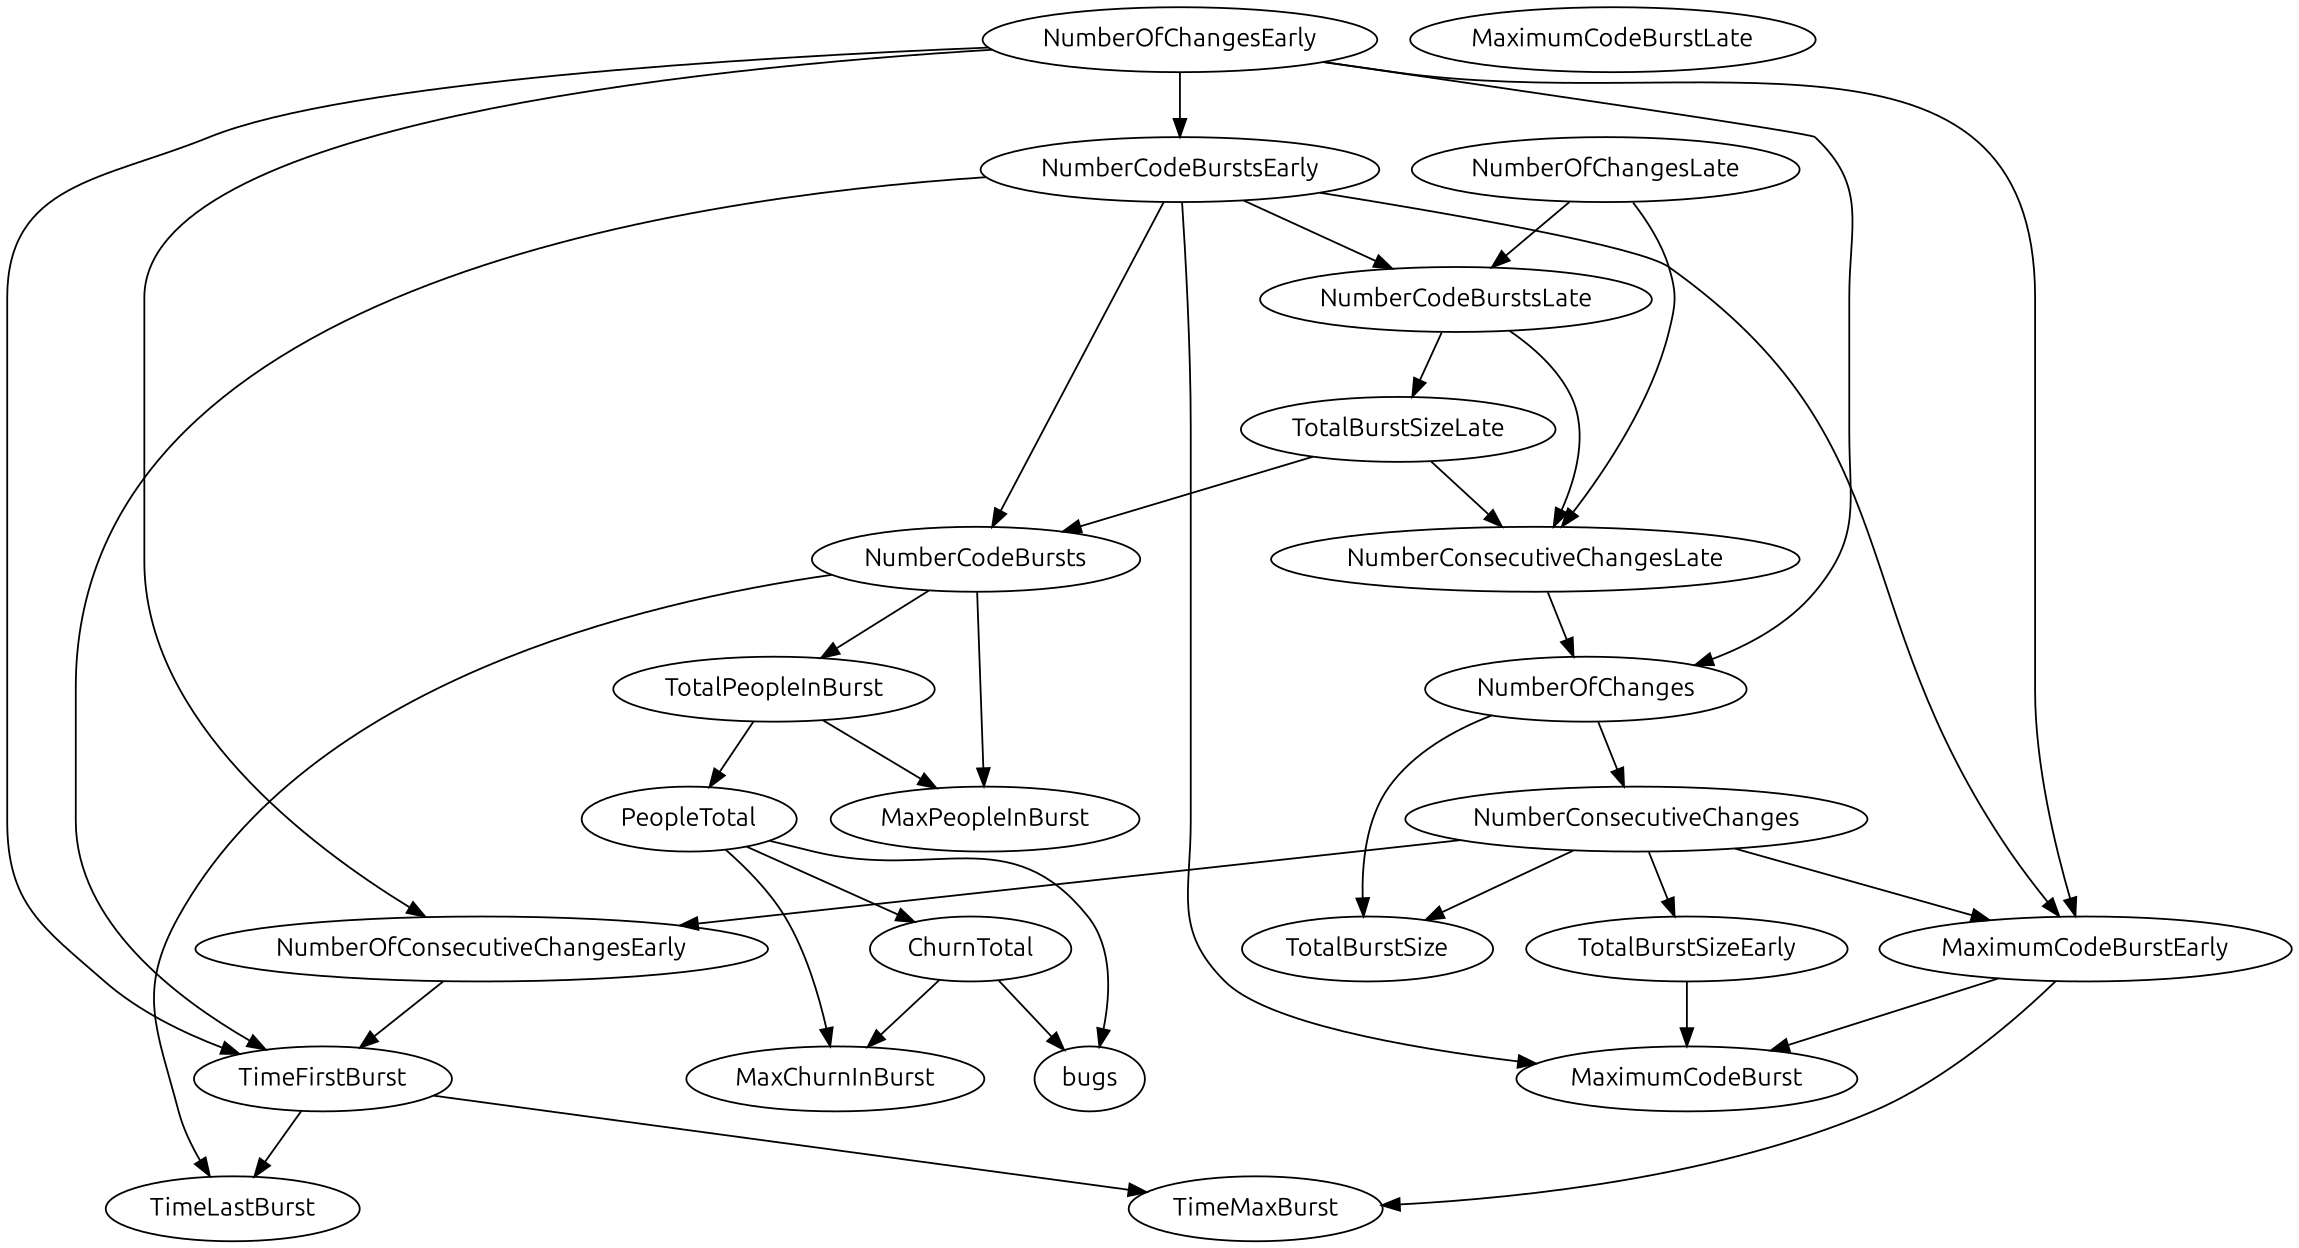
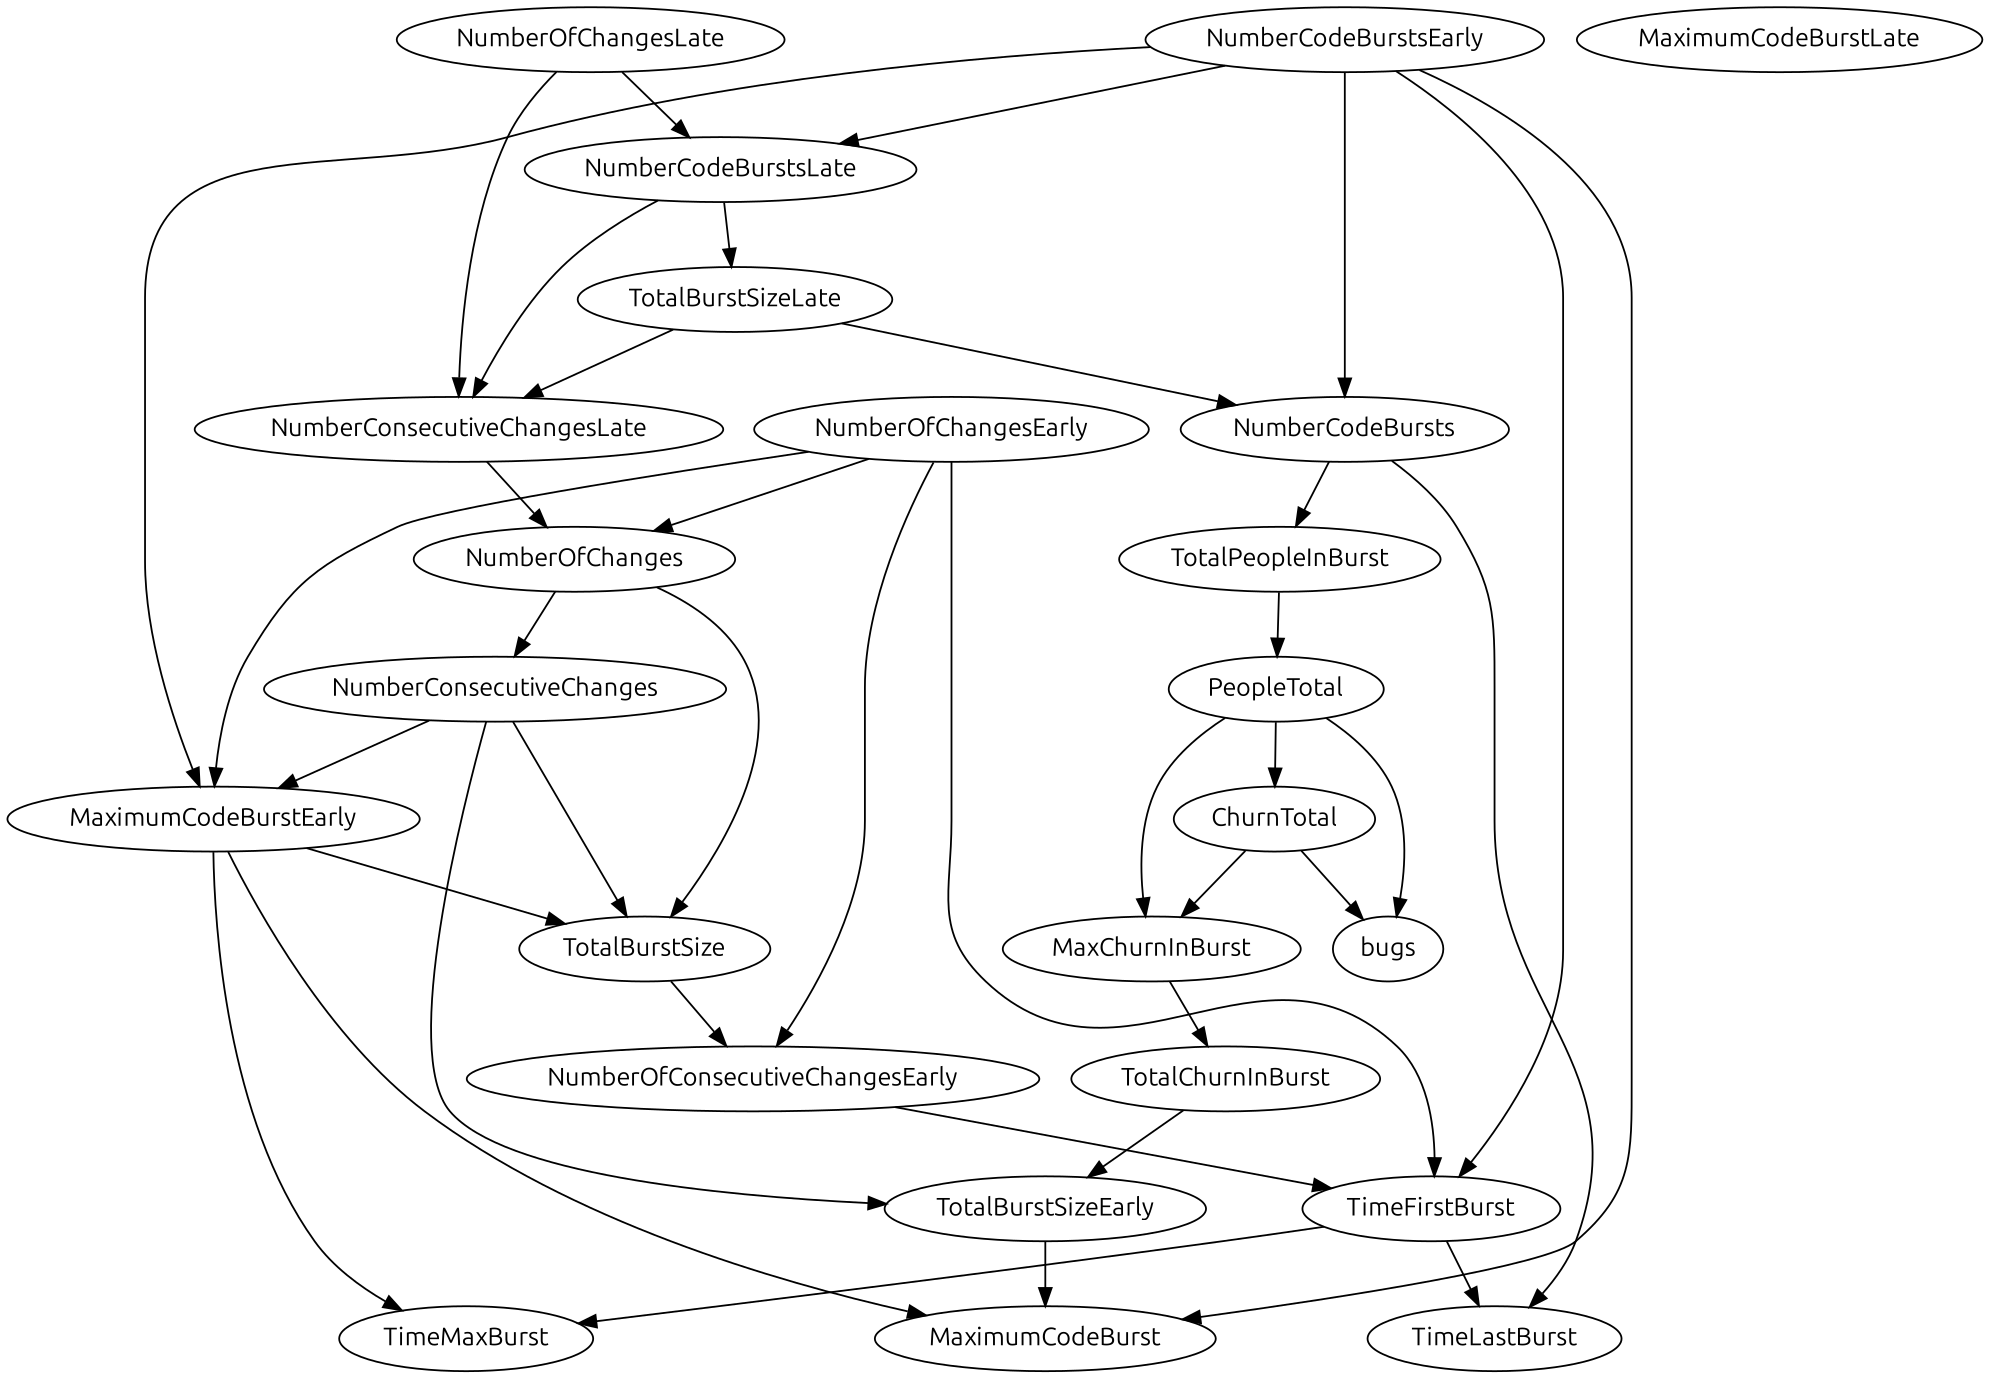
(1180, 96) -> none
(985, 819) -> none
(1079, 882) -> (693, 1007)
none -> (427, 883)
none -> (1226, 1079)
